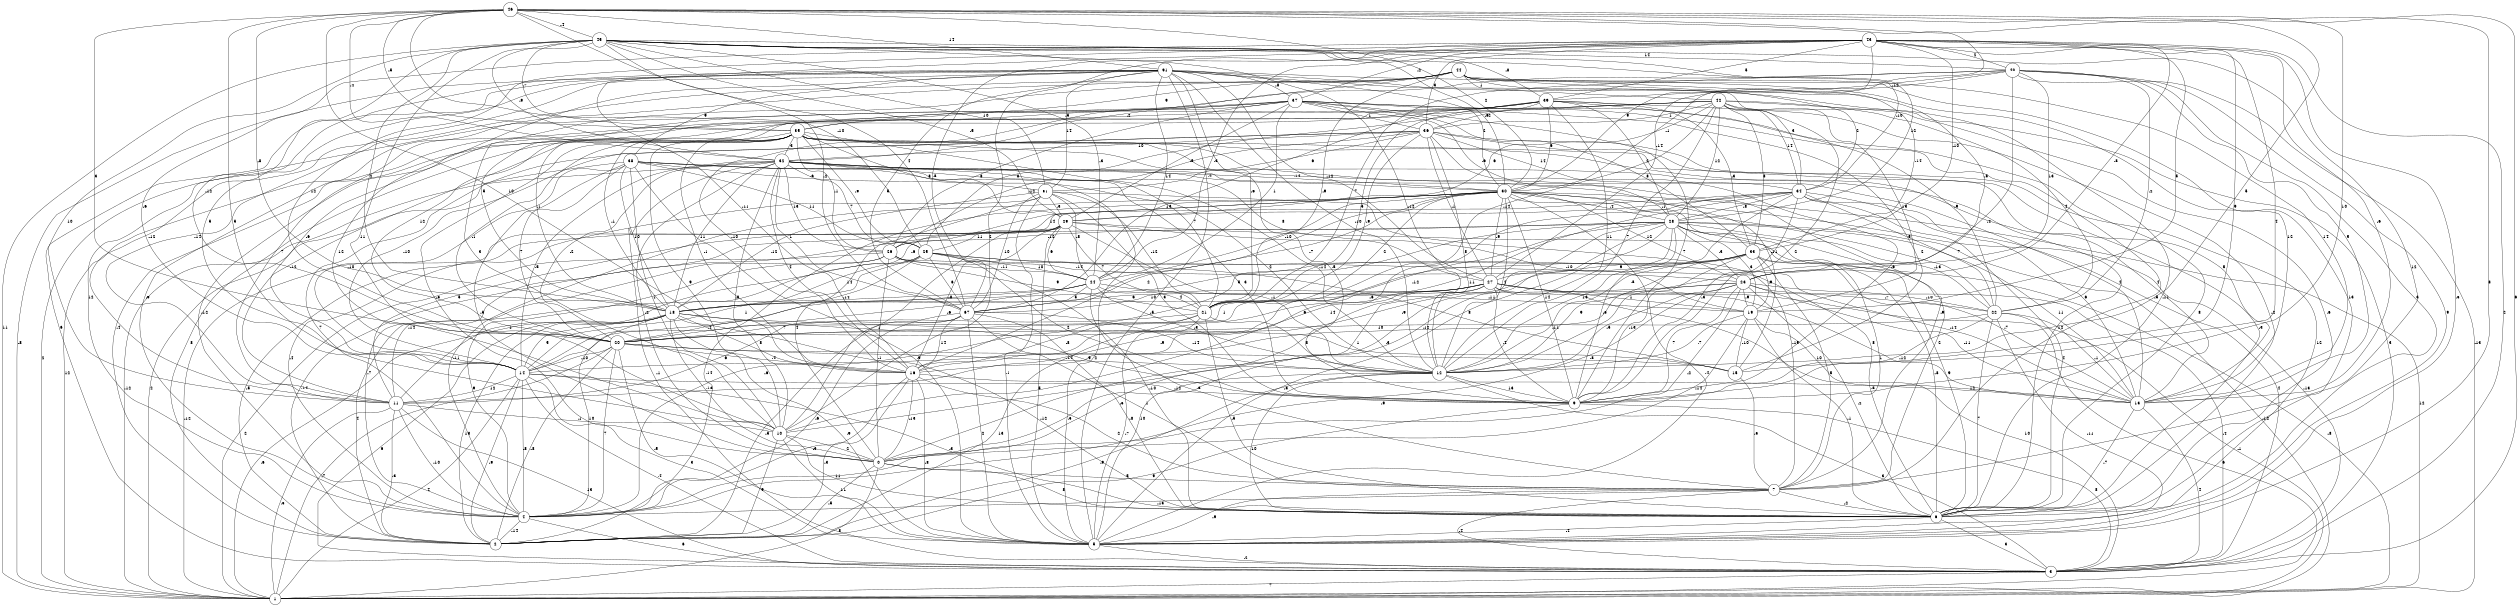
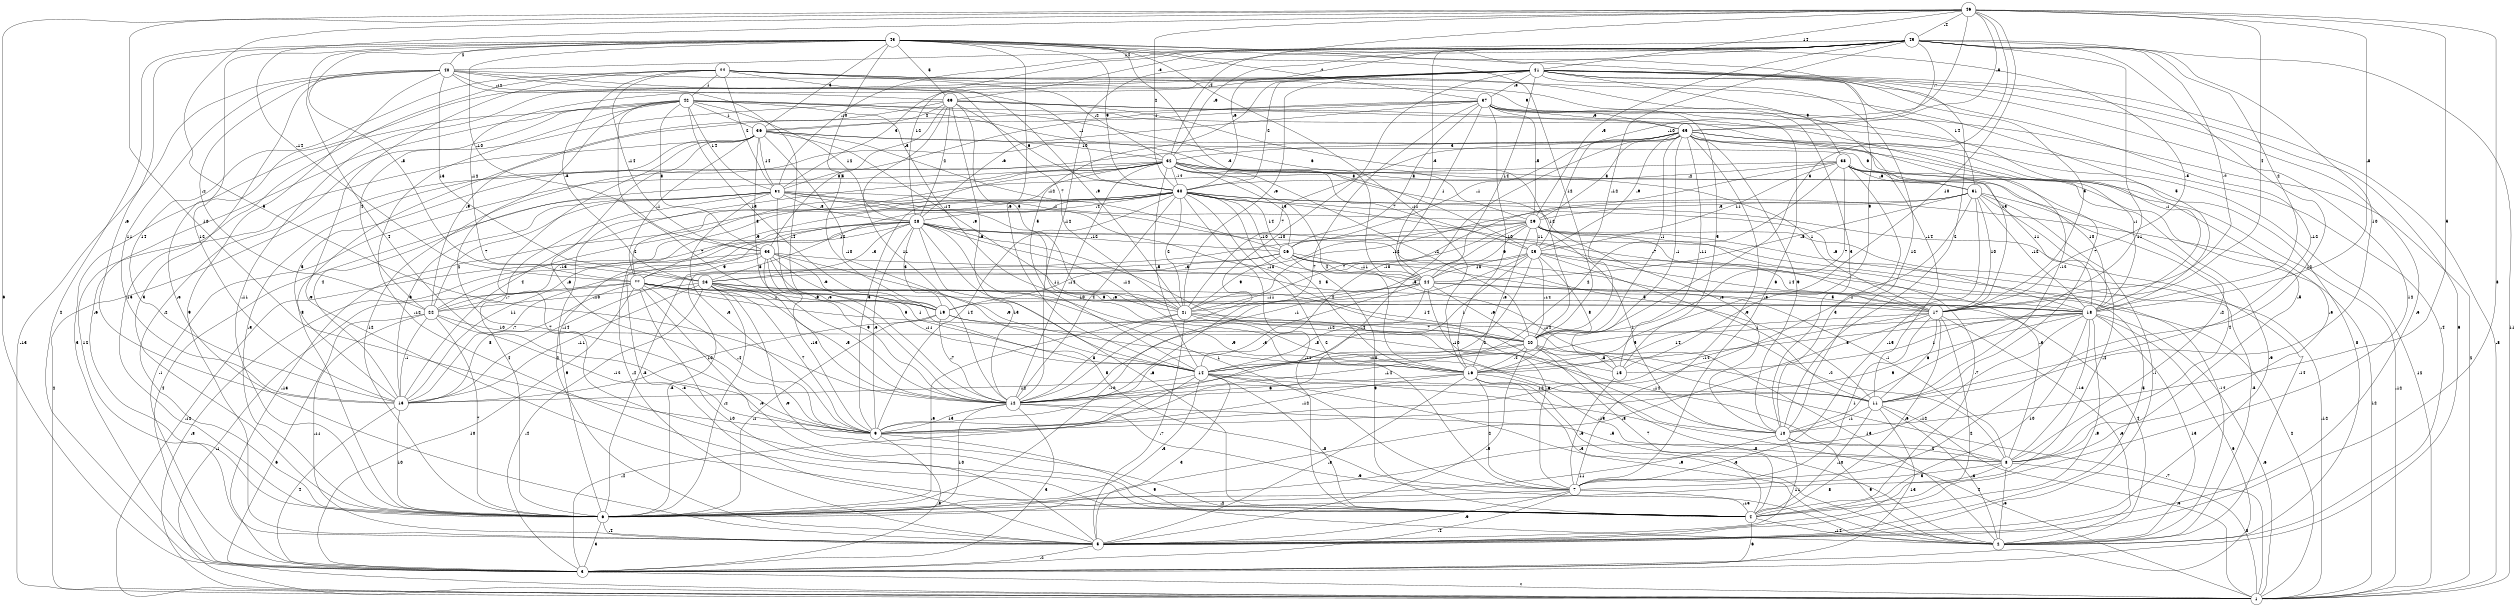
(1165, 70) -> (1537, 70)
(845, 91) -> none
(1708, 135) -> (870, 155)
(2348, 237) -> (130, 237)
(1080, 267) -> (1187, 267)
(1490, 282) -> (638, 282)
(967, 313) -> (1936, 313)
none -> (1253, 388)
(879, 462) -> (2007, 462)
(2106, 462) -> (400, 462)
